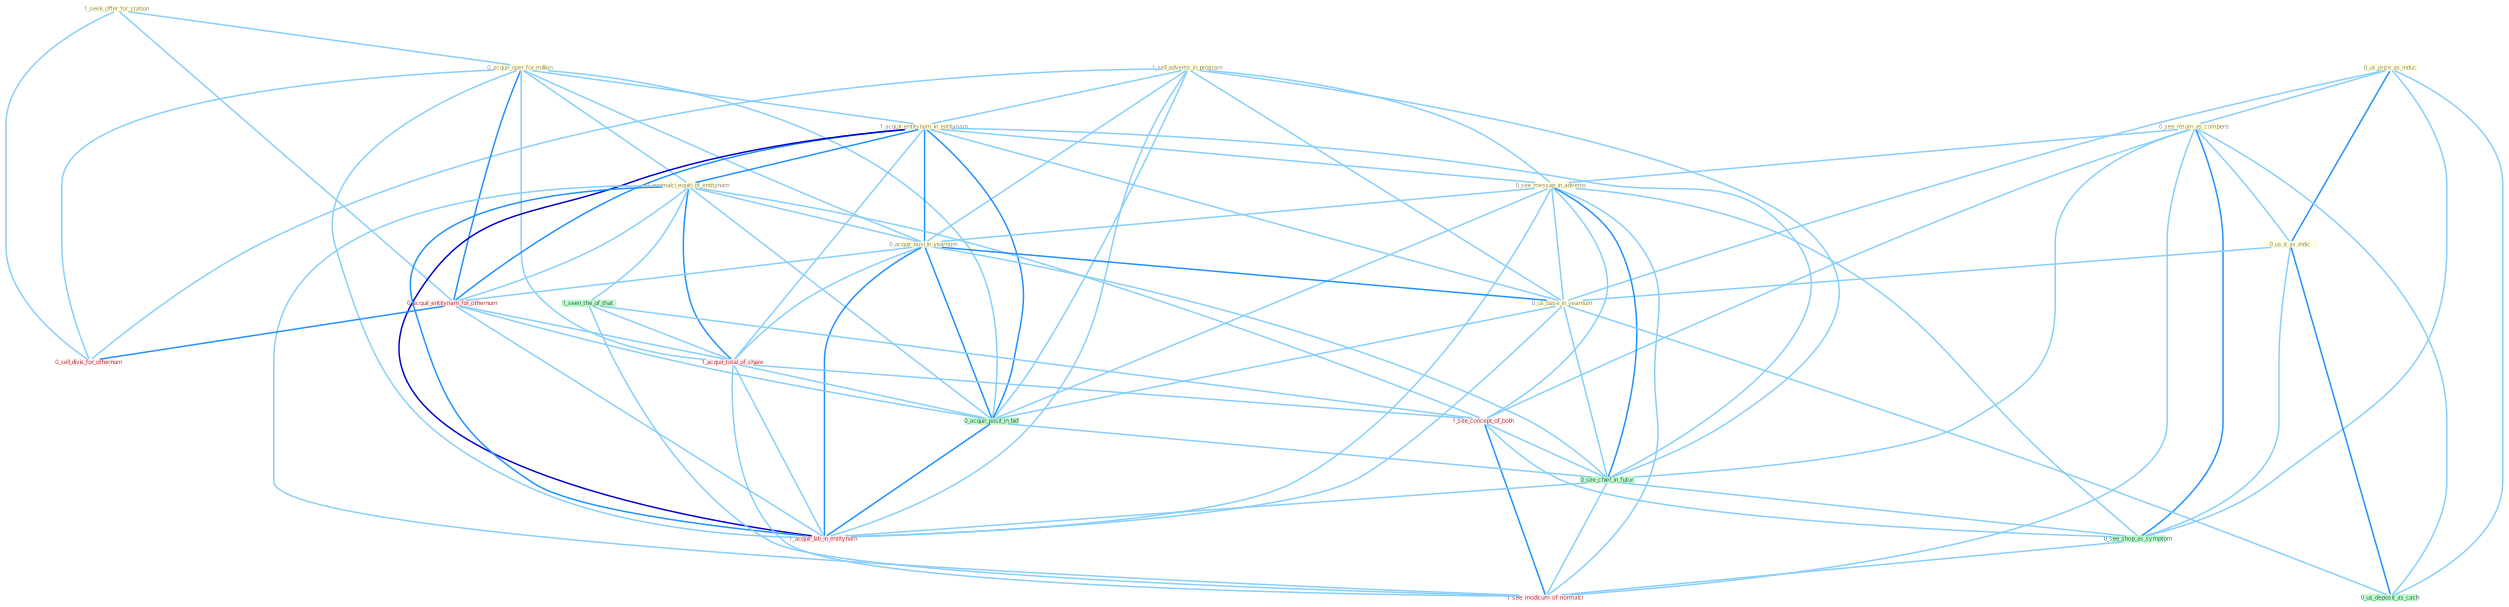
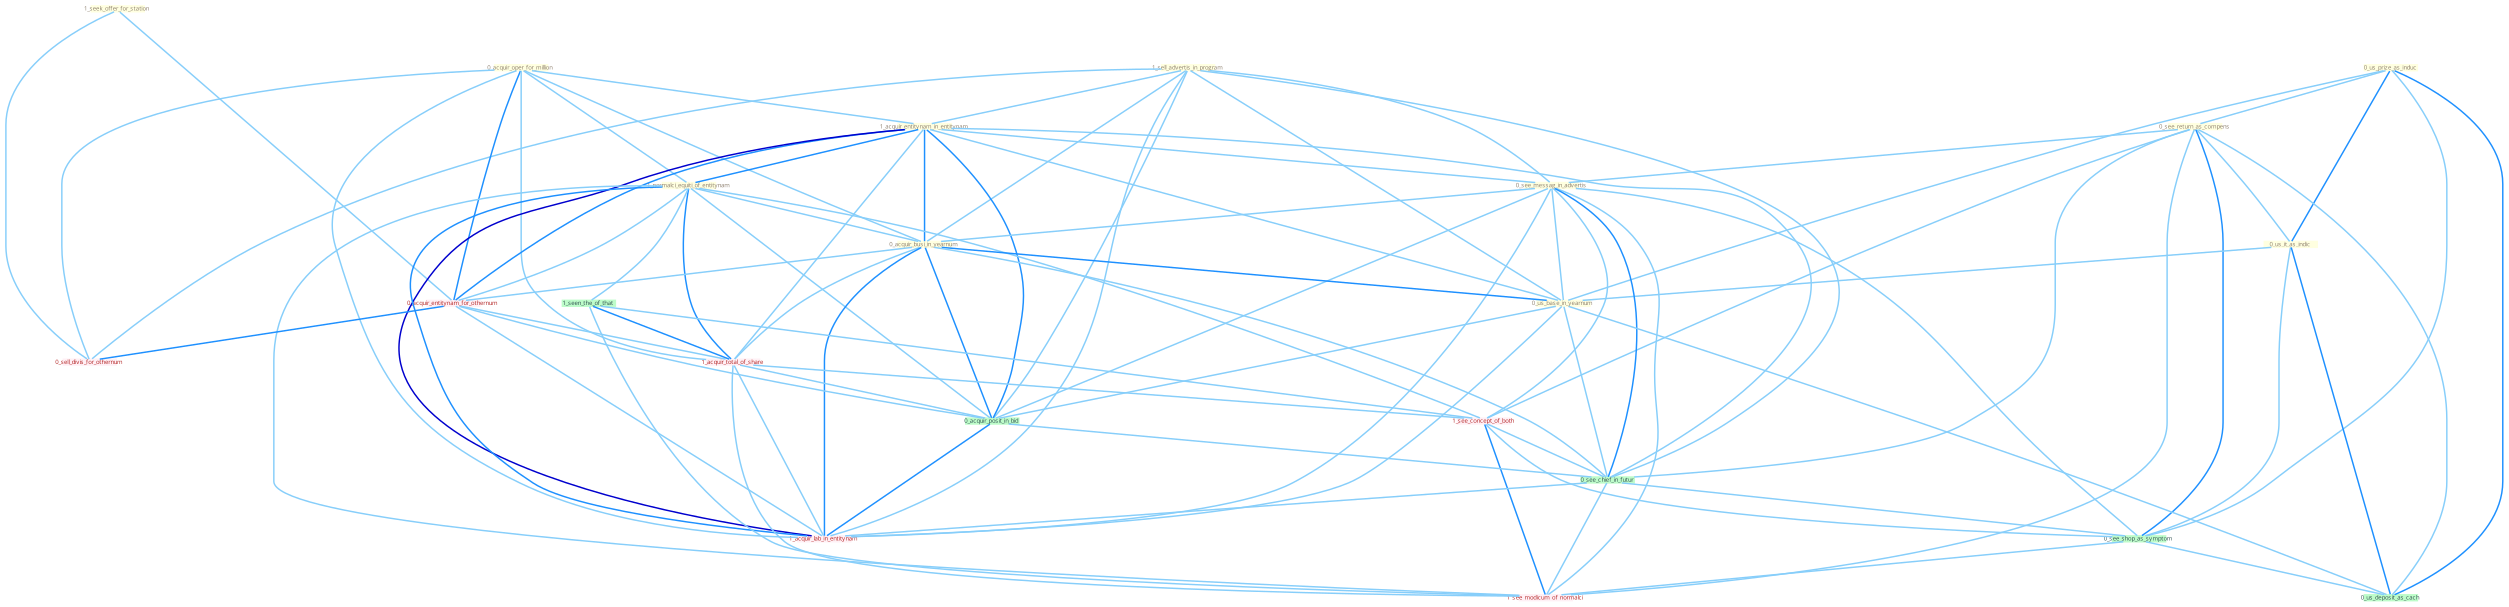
(319, 38) -> none
(857, 154) -> none
(661, 333) -> (661, 333)
(2503, 333) -> (2503, 333)
none -> (2265, 568)
